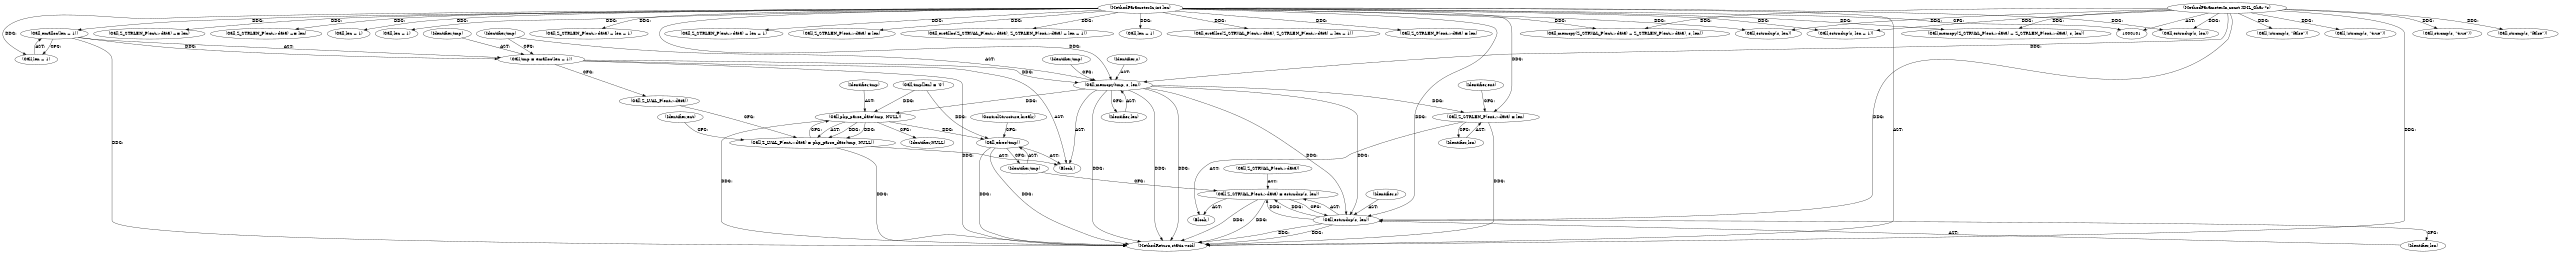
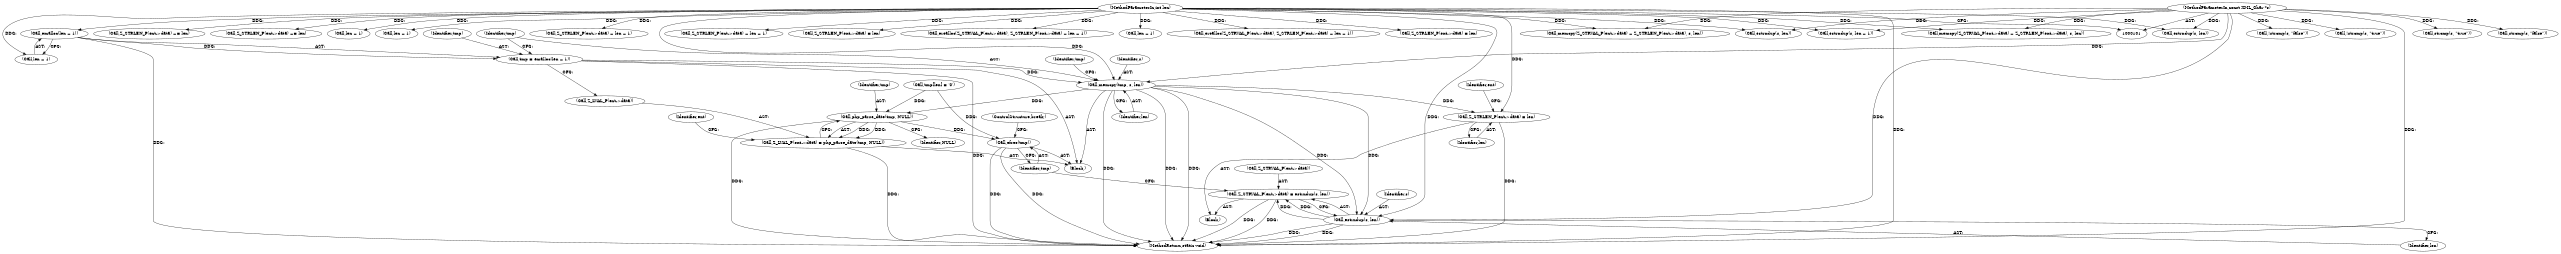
(750, 117) -> (765, 117)
(1899, 130) -> (1900, 130)
